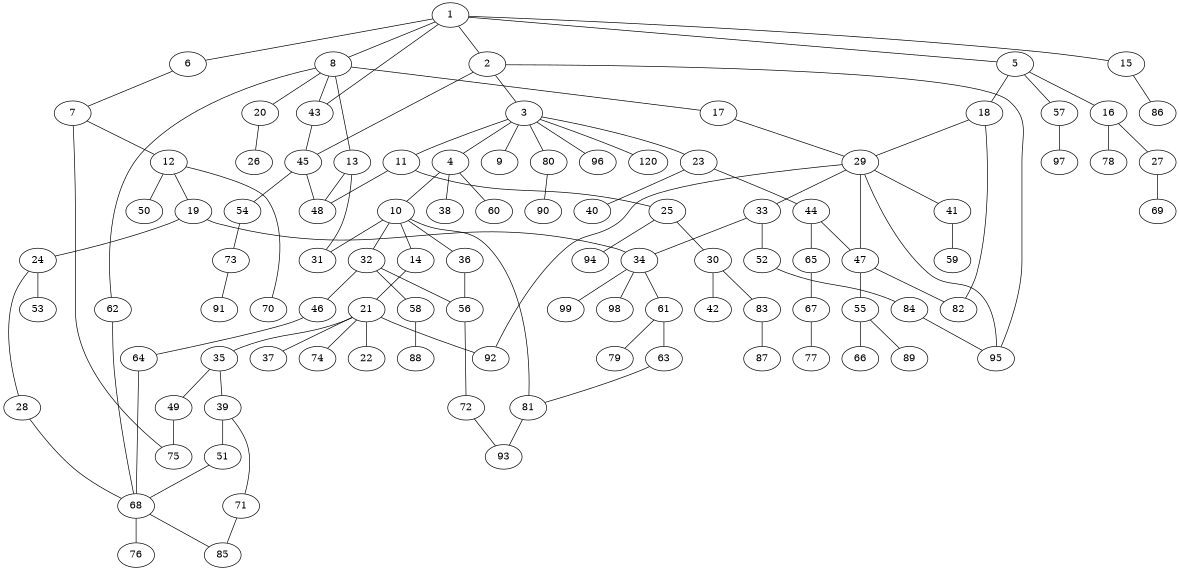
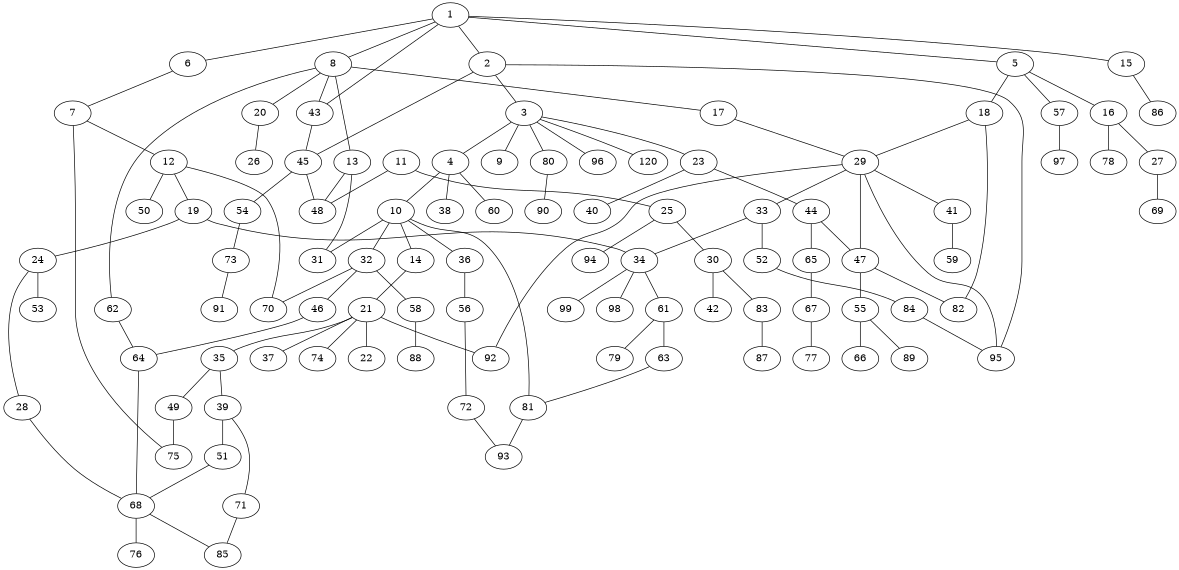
(462, 136) -> none
(416, 285) -> (318, 285)
(120, 417) -> (126, 334)
